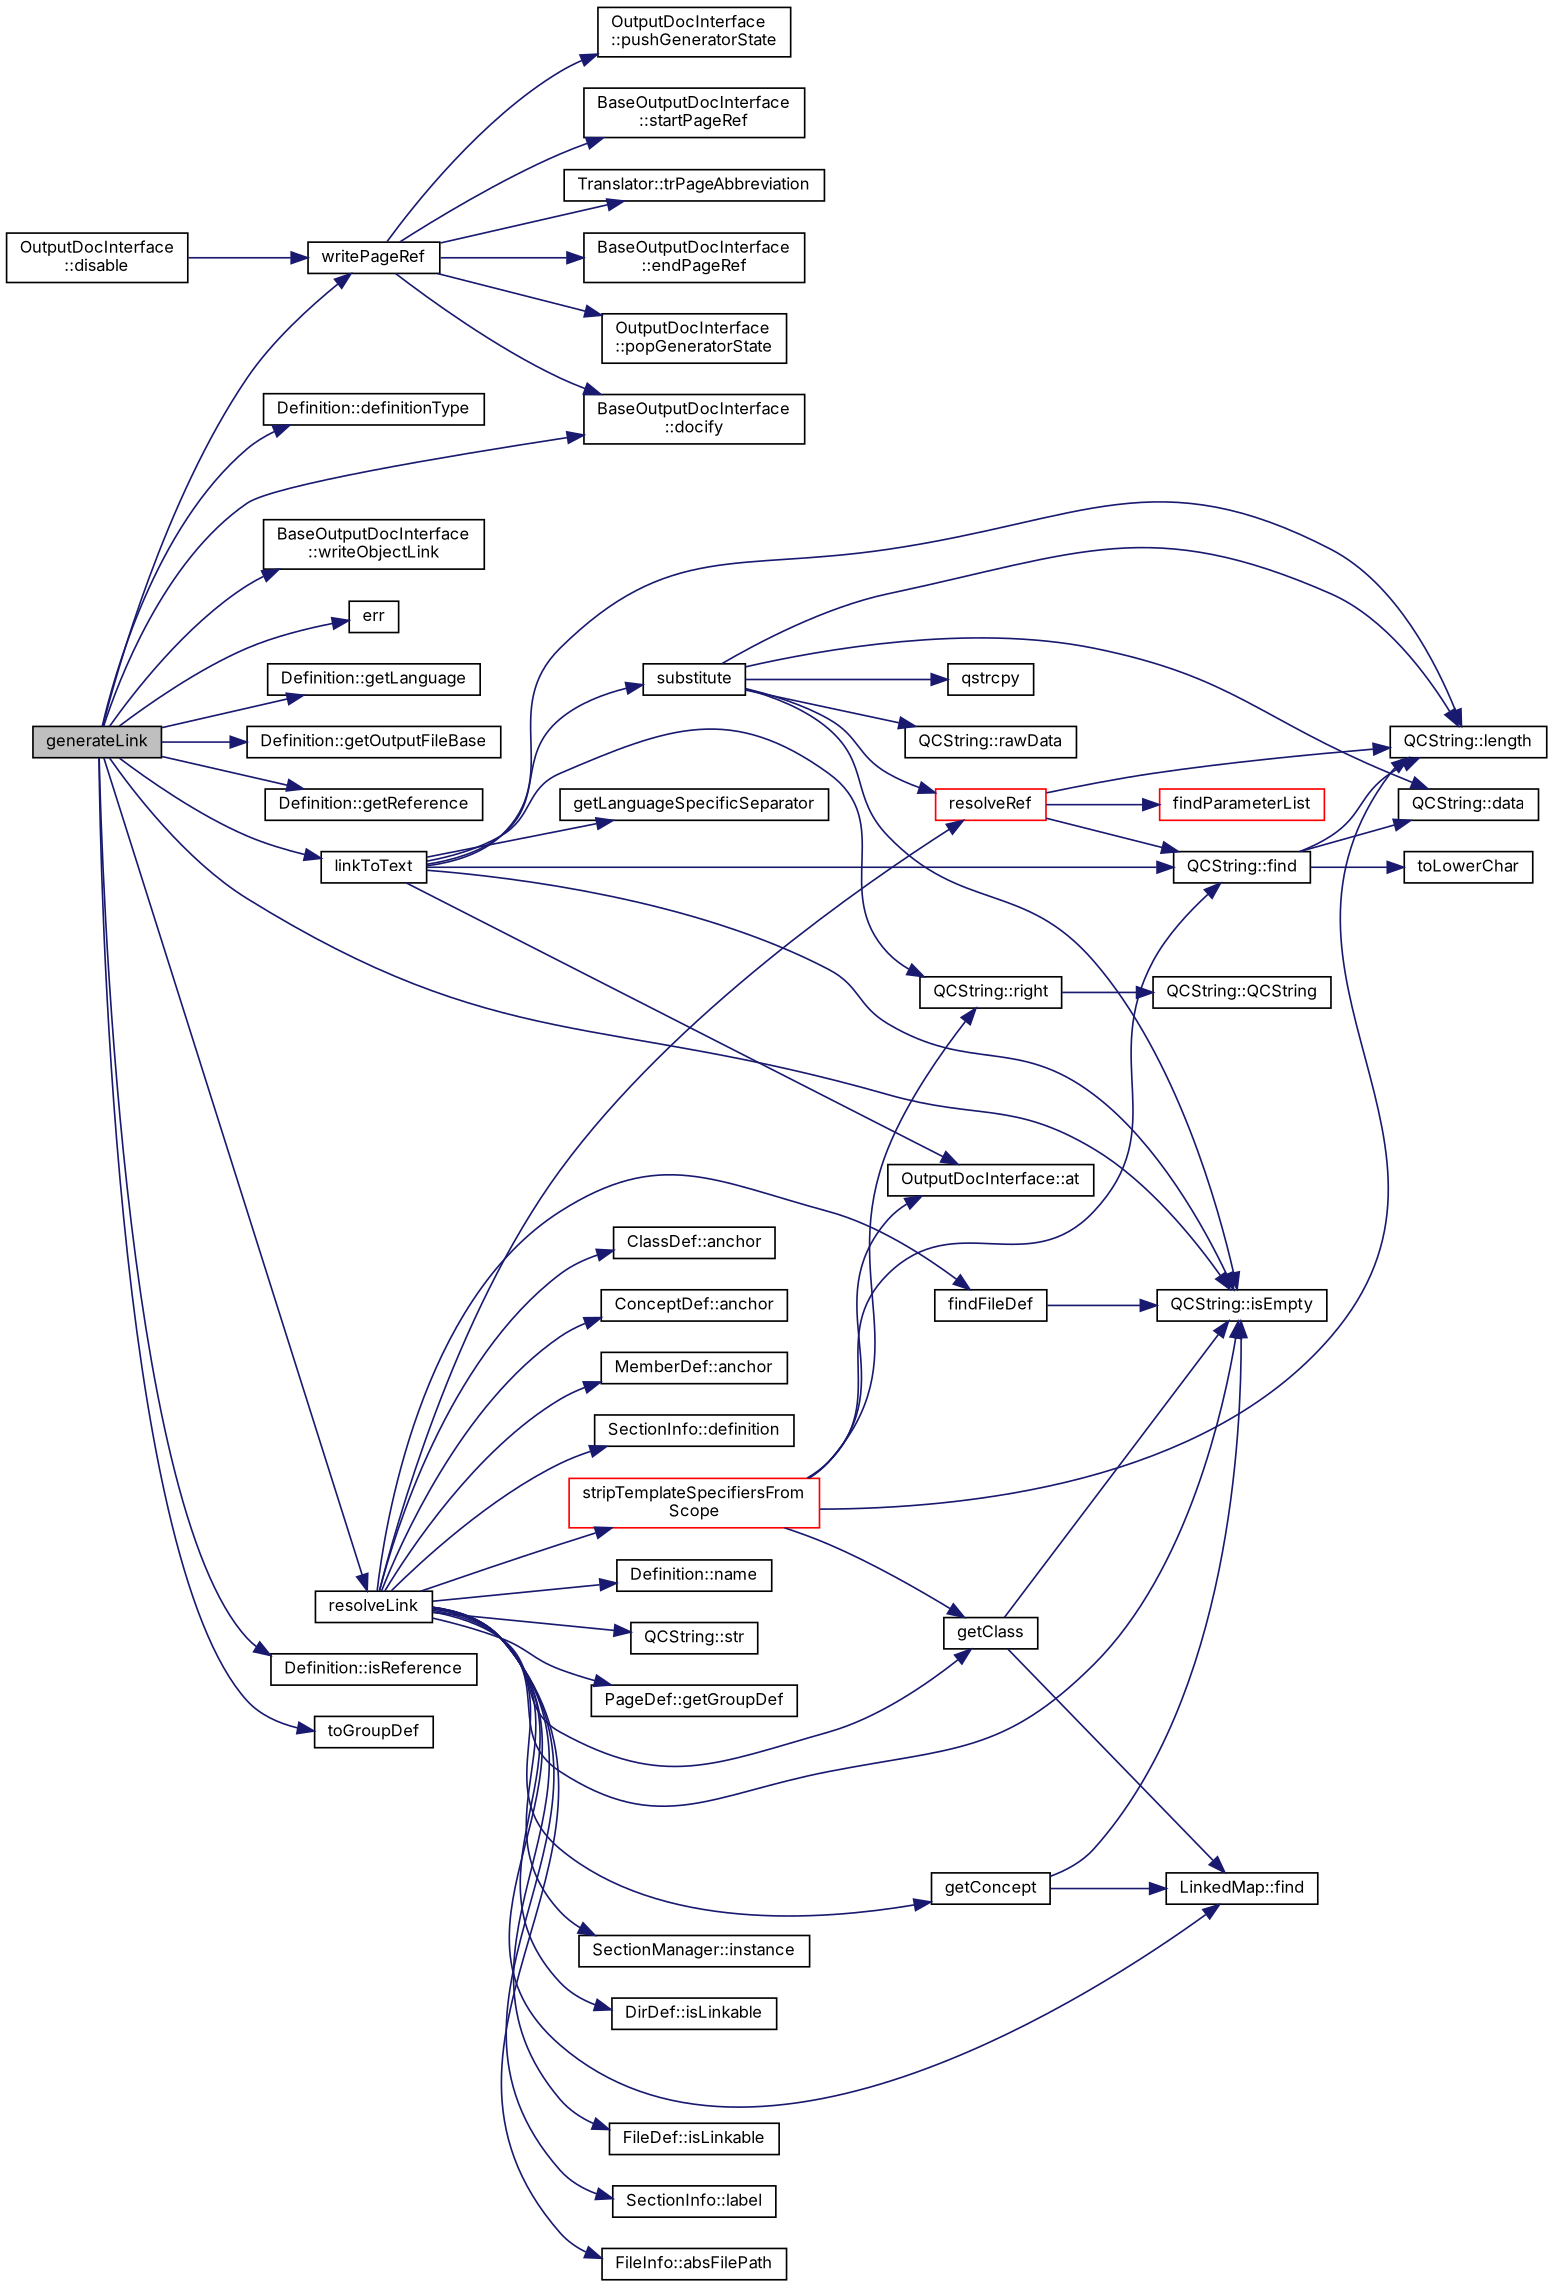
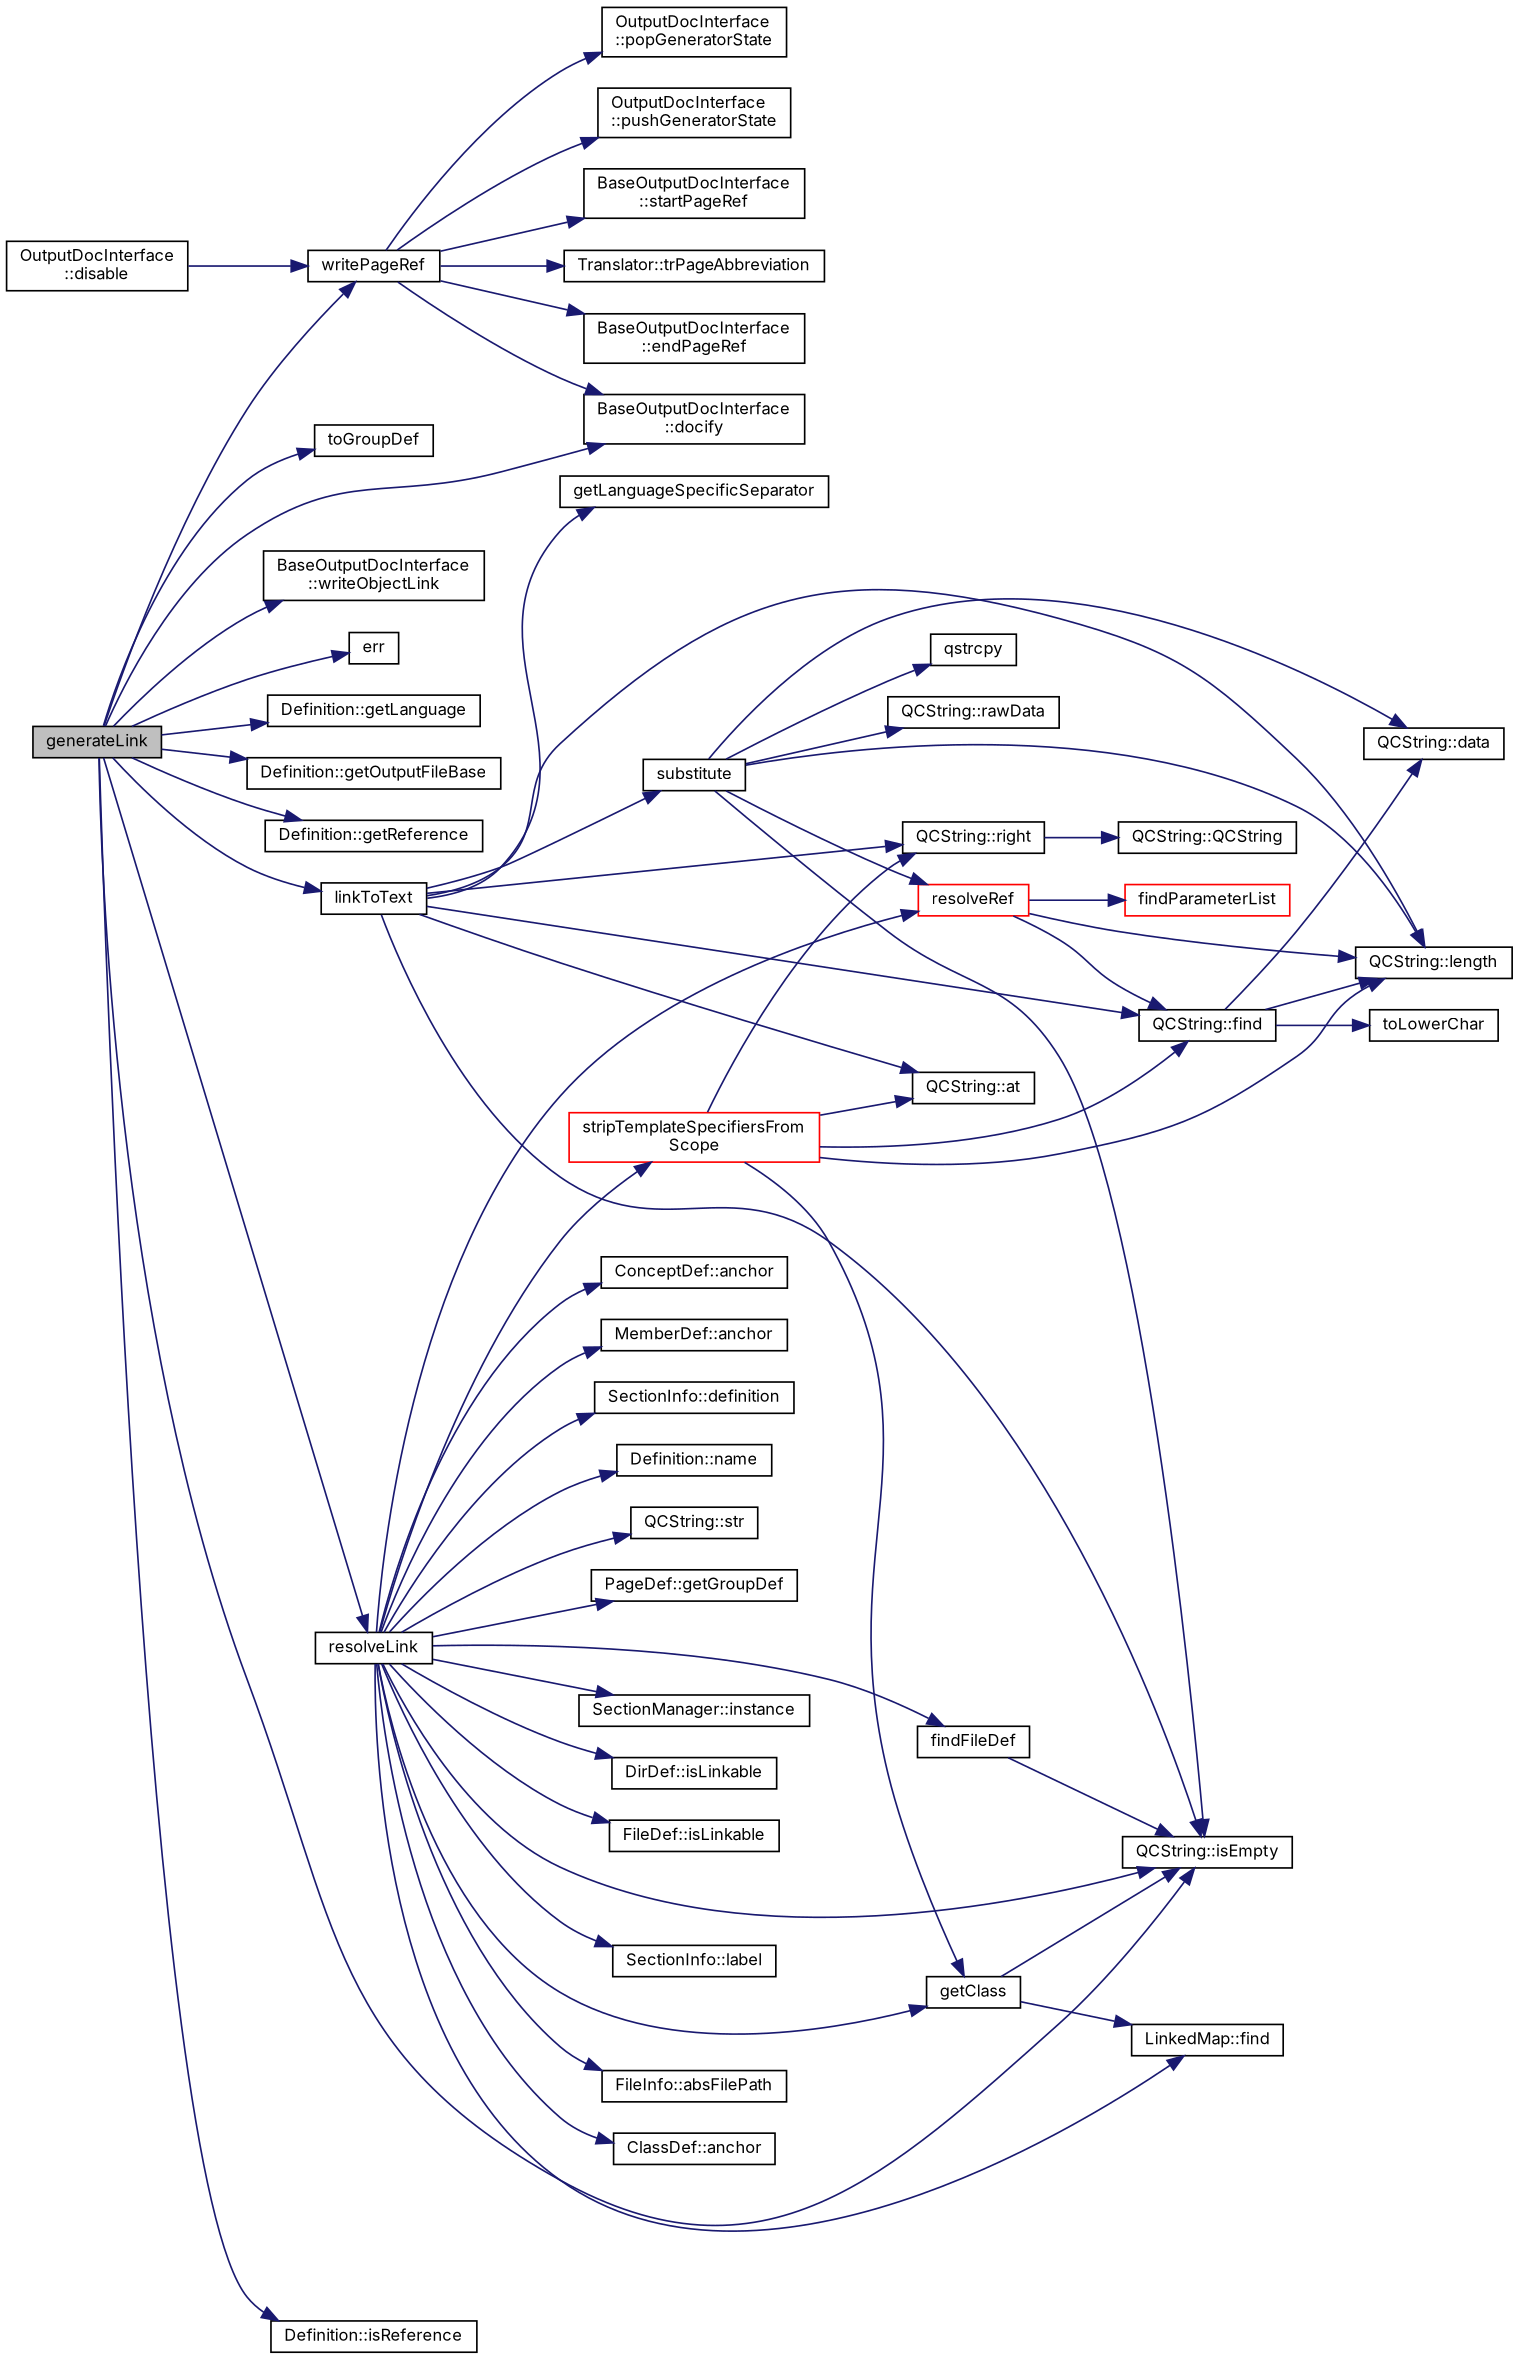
(374, 409) -> none
(991, 1180) -> (974, 1088)
(991, 1889) -> none
